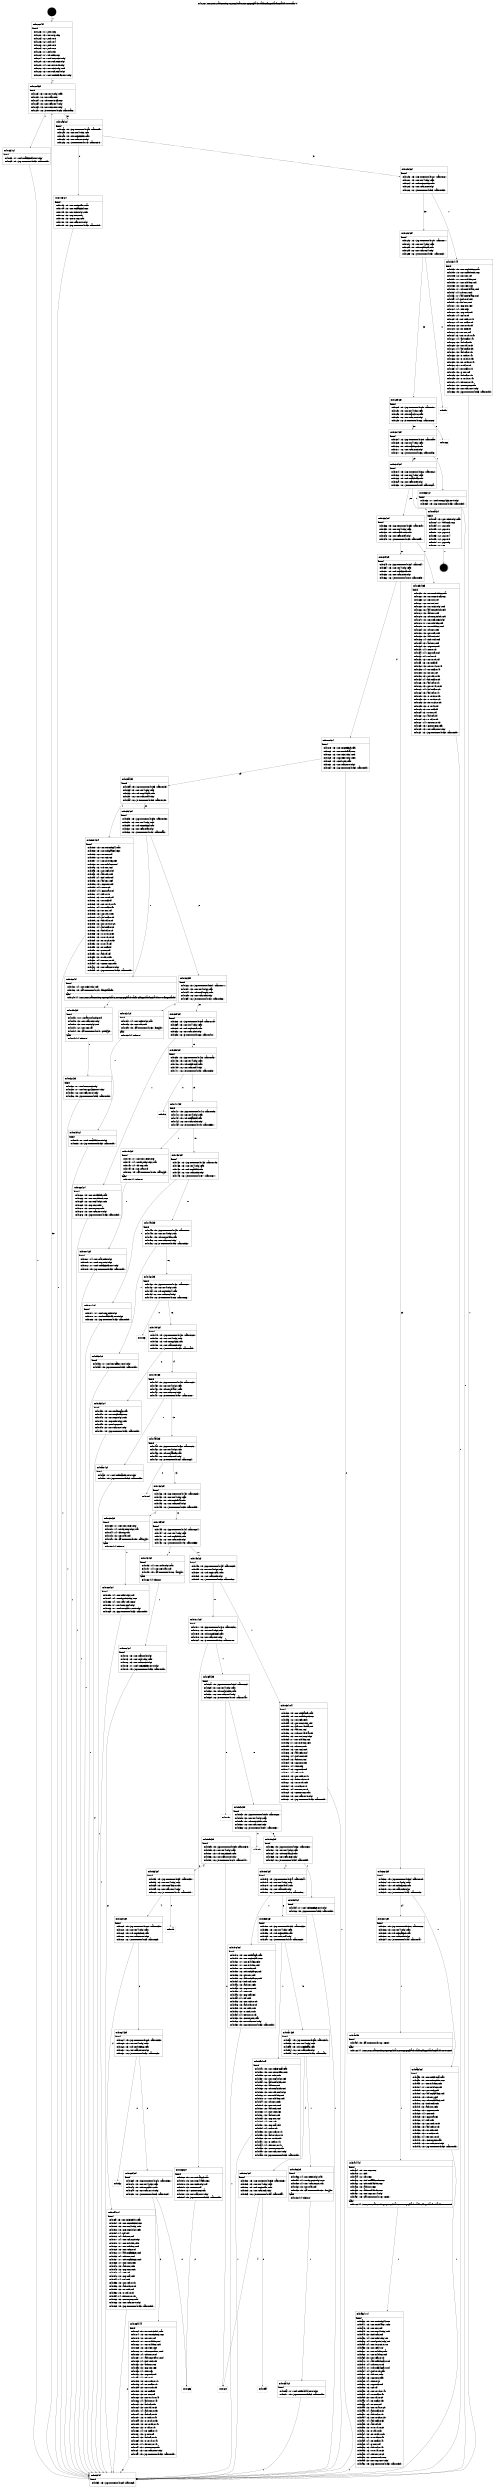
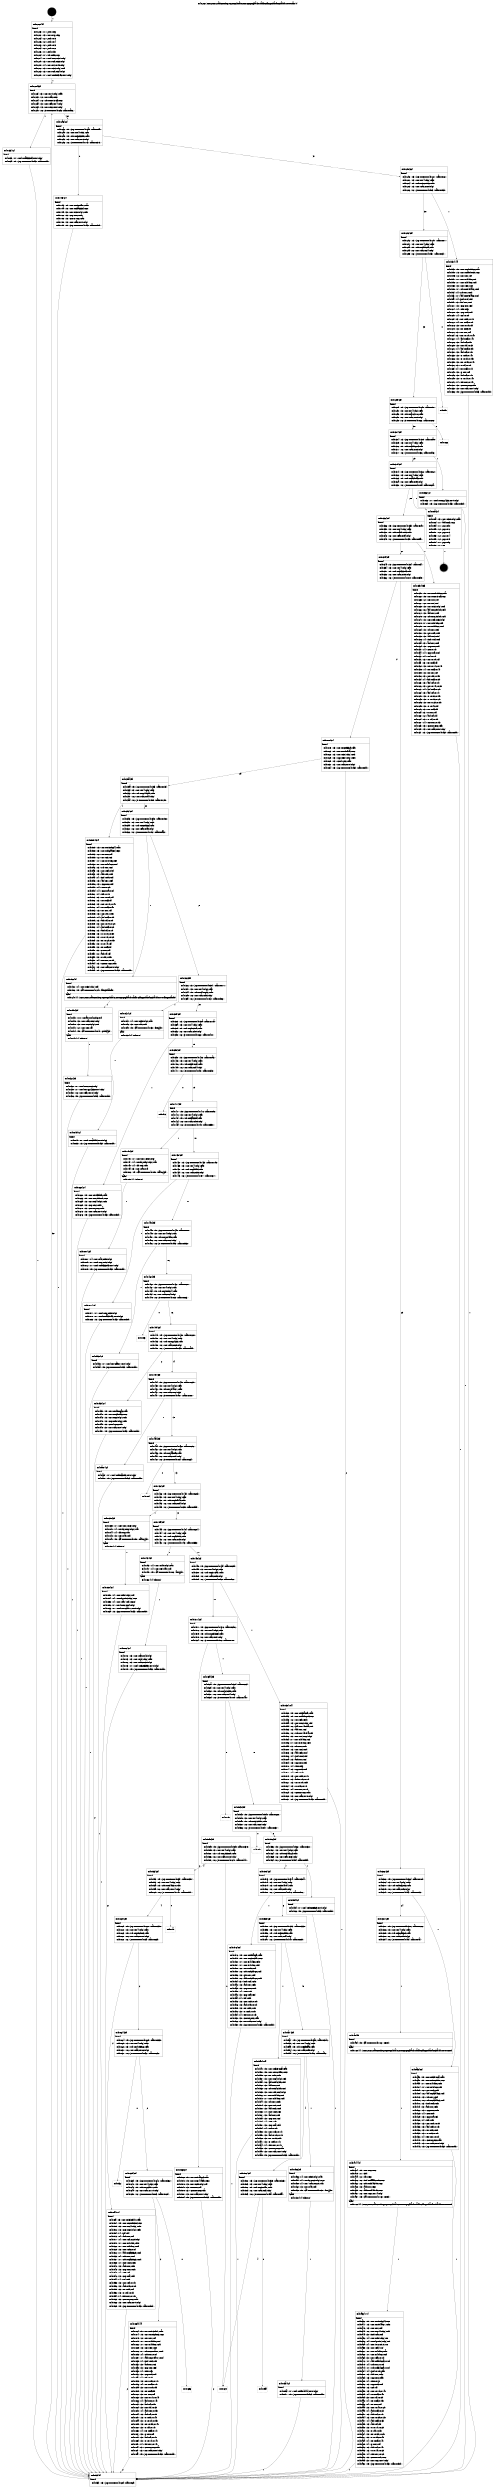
(188, 2293) -> (212, 2364)
